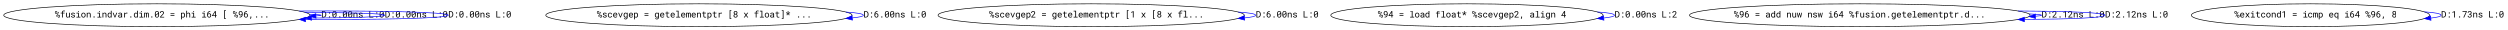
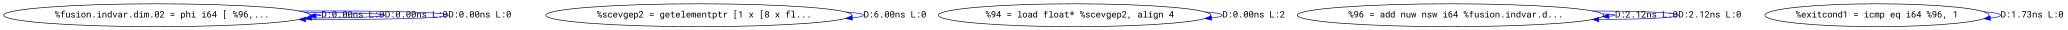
(699, 15) -> none
(1860, 15) -> (1450, 15)
(2310, 15) -> (1877, 15)
